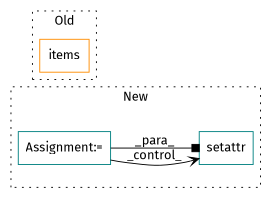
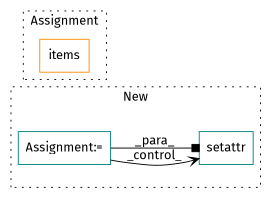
(64, 21) -> (65, 21)
